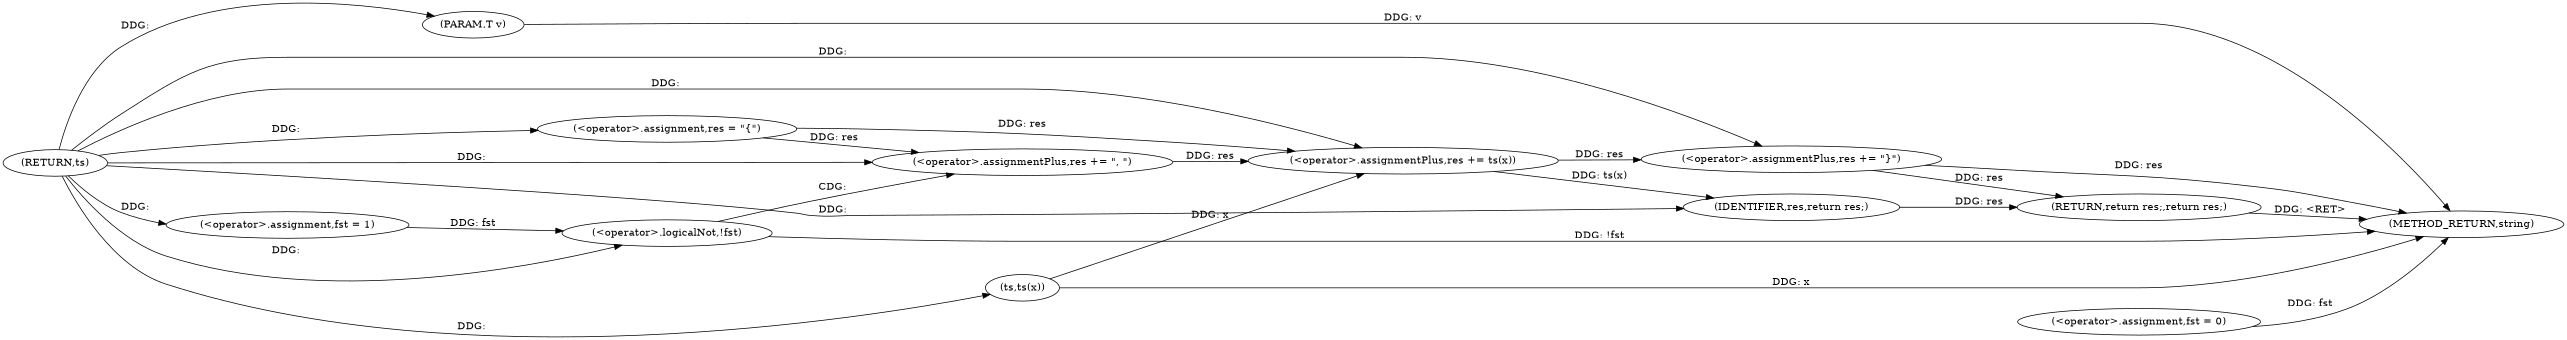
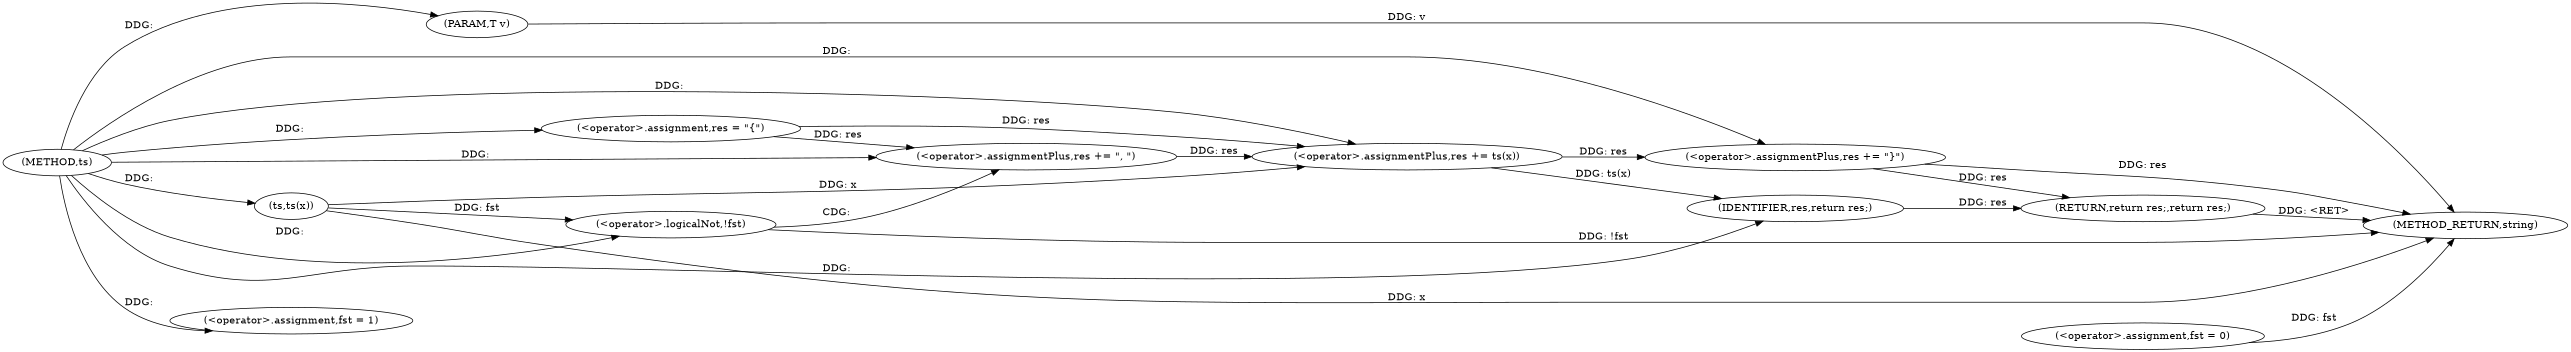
(55, 163) -> (57, 163)
(481, 229) -> (447, 214)
